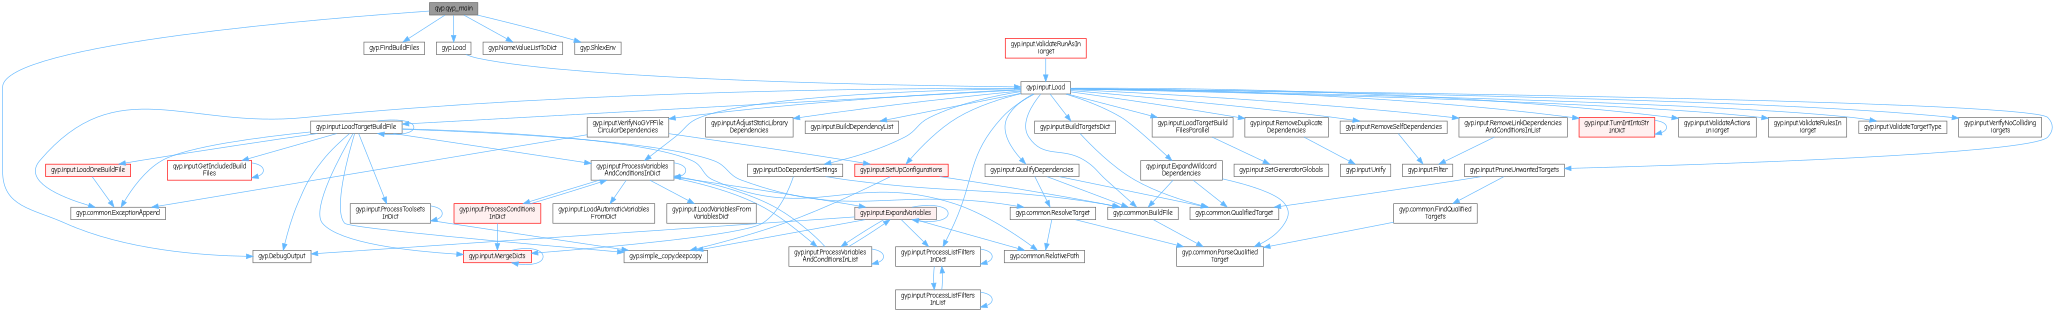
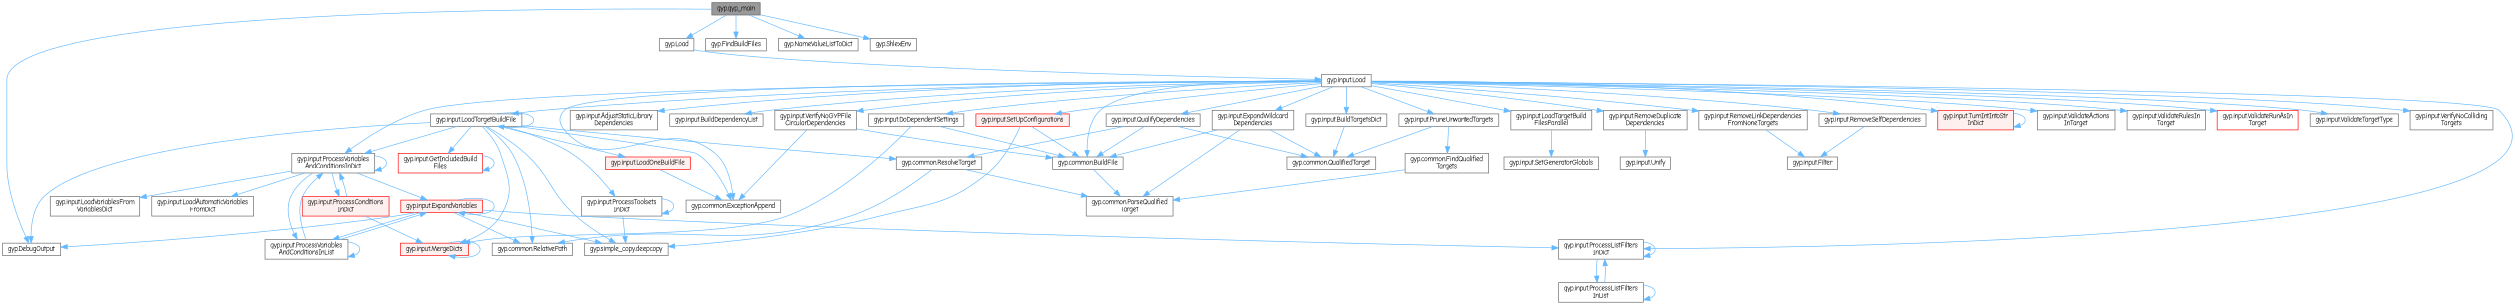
(1046, 66) -> (1791, 90)
(1513, 127) -> (1753, 120)
(766, 148) -> (951, 144)
(896, 213) -> (442, 206)
